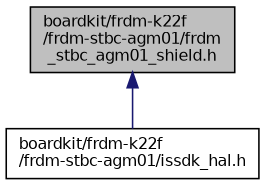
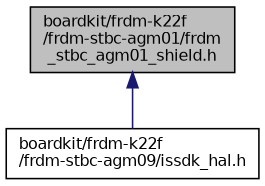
(133, 154) -> (133, 154)
